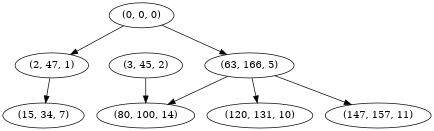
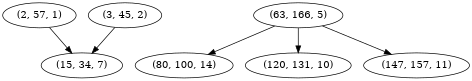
(142, 15) -> none
(52, 65) -> (39, 15)
(146, 87) -> (106, 38)
